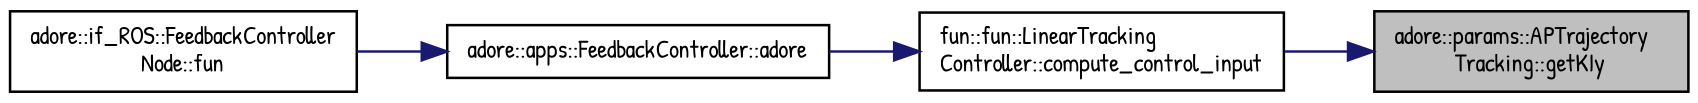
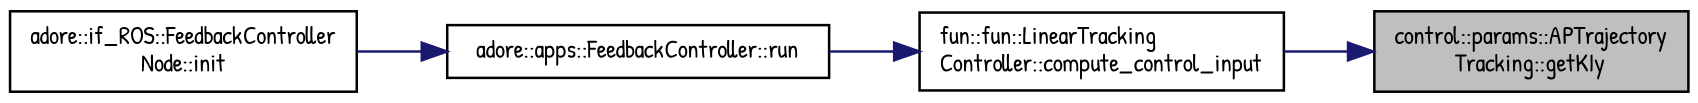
(183, 52) -> (183, 52)
(638, 52) -> (638, 52)
(1531, 52) -> (1531, 52)
